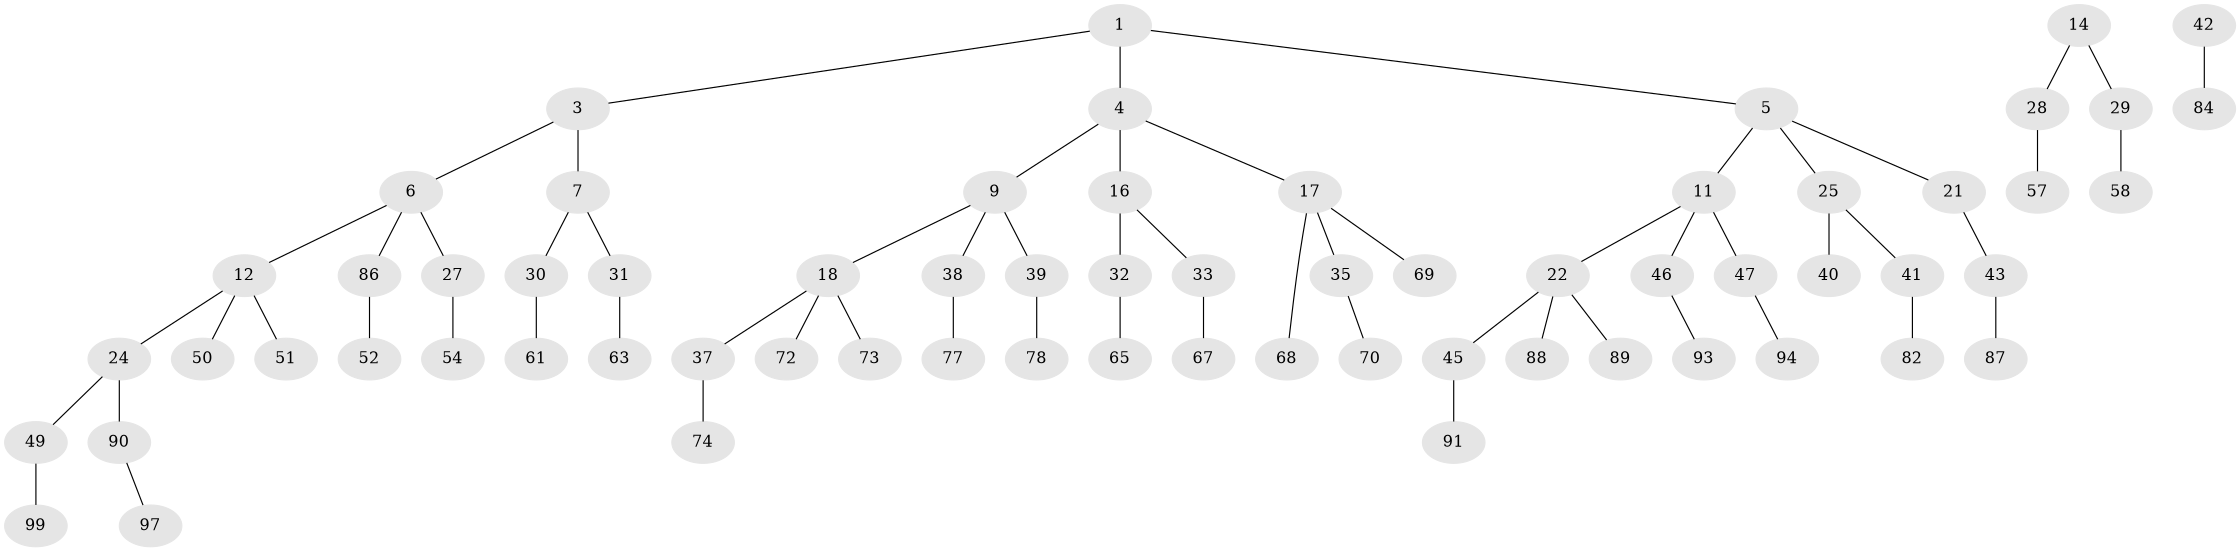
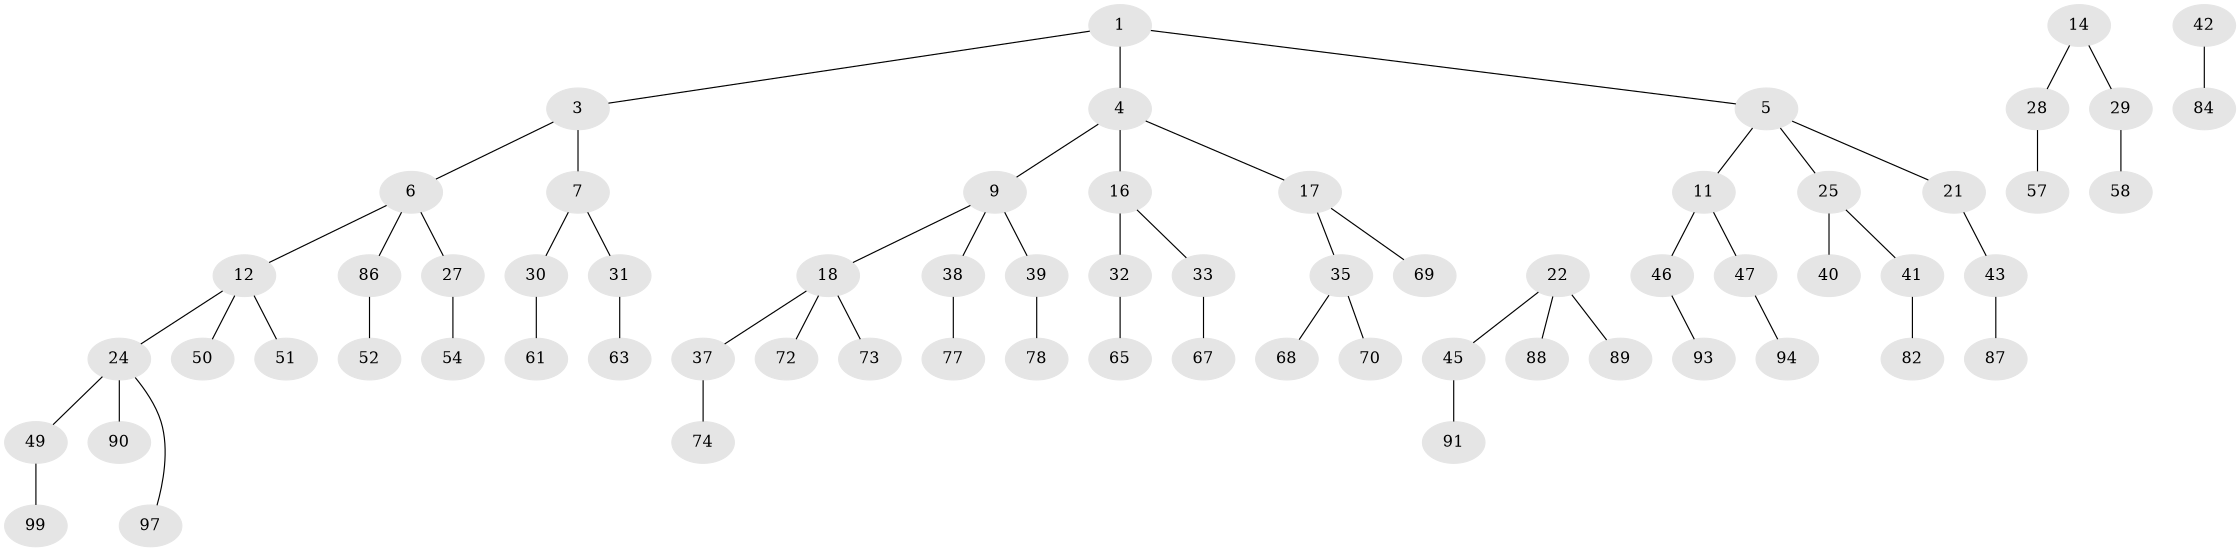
(1631, 234) -> none
(1297, 276) -> (1314, 317)
(135, 484) -> (164, 438)
